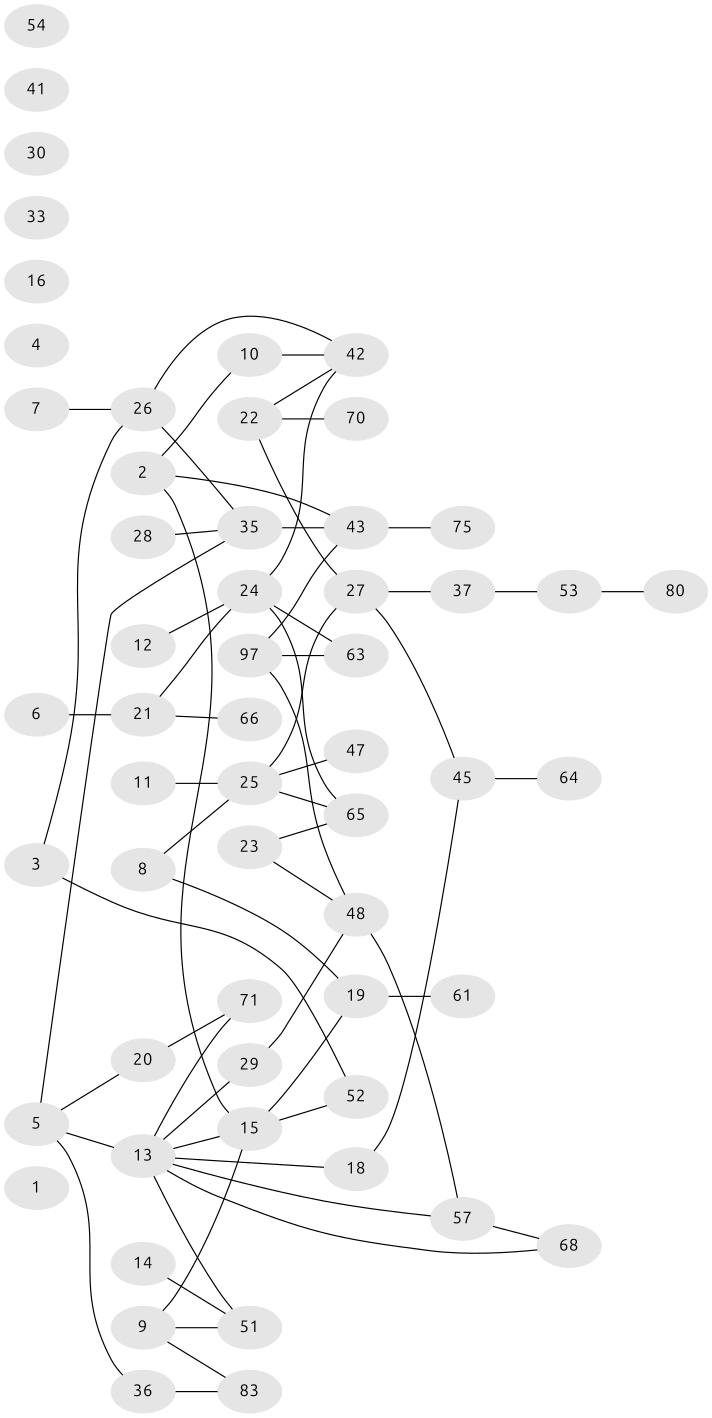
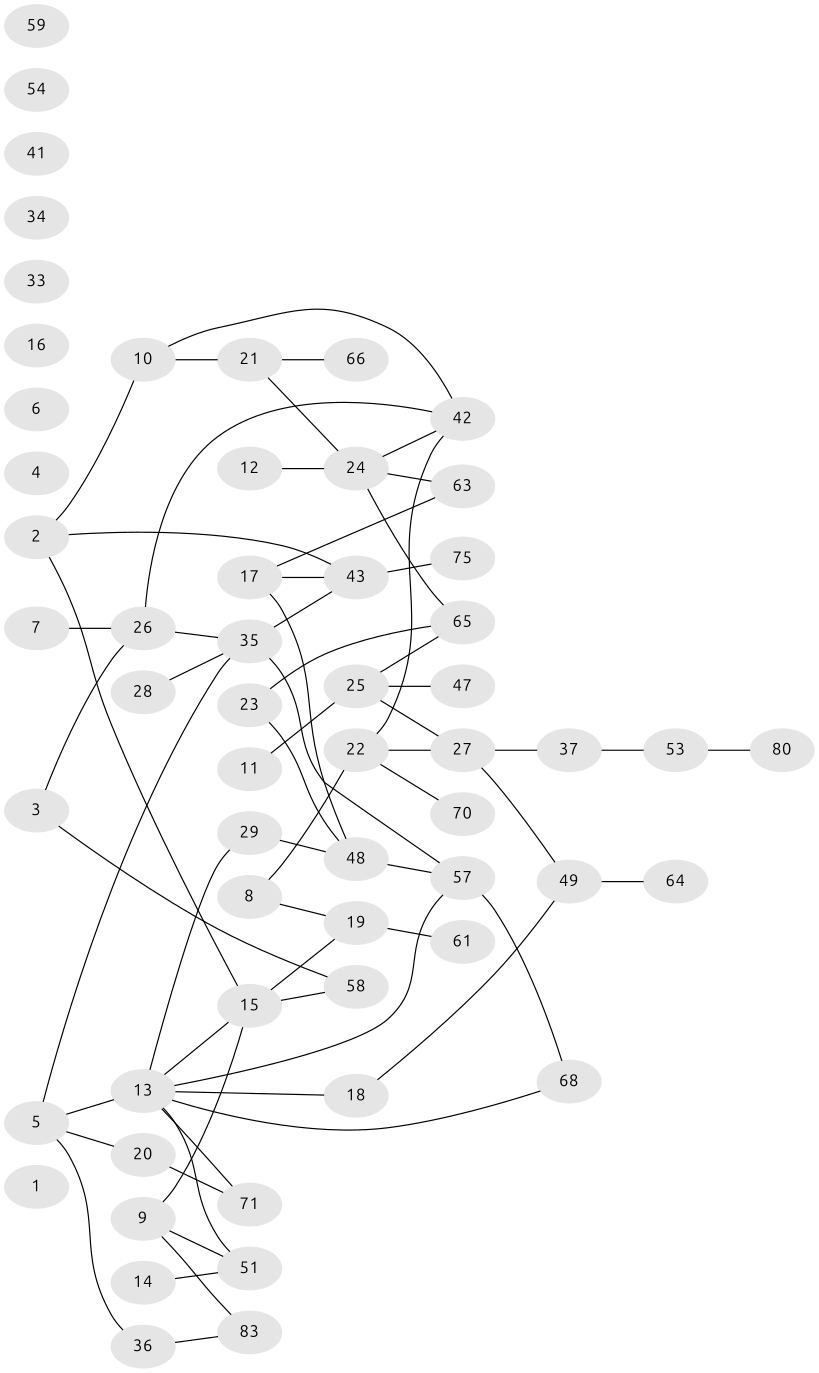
none -> (37, 26)
(37, 154) -> (37, 218)
(250, 656) -> (250, 577)
(88, 715) -> (197, 360)
(463, 779) -> (569, 882)
none -> (343, 795)
(201, 823) -> (309, 827)
(356, 1097) -> (356, 987)
